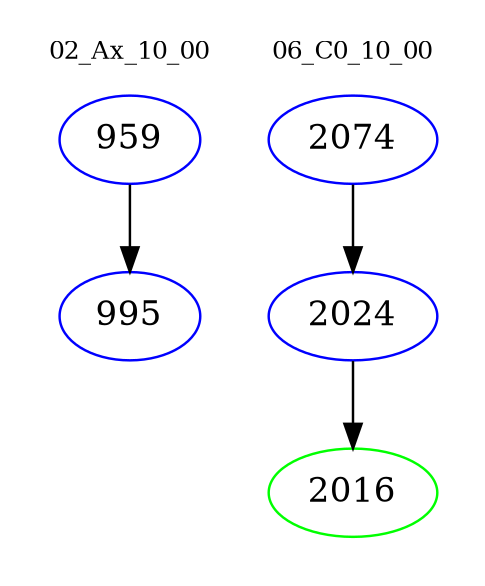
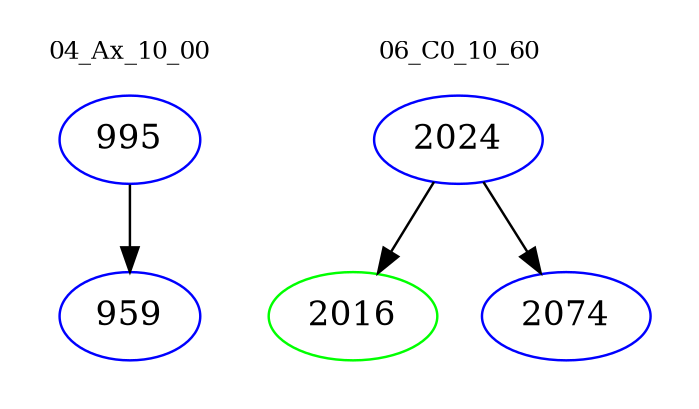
(130, 53) -> (130, 53)
(353, 53) -> (460, 53)
(130, 216) -> (130, 216)
(353, 216) -> (505, 217)
